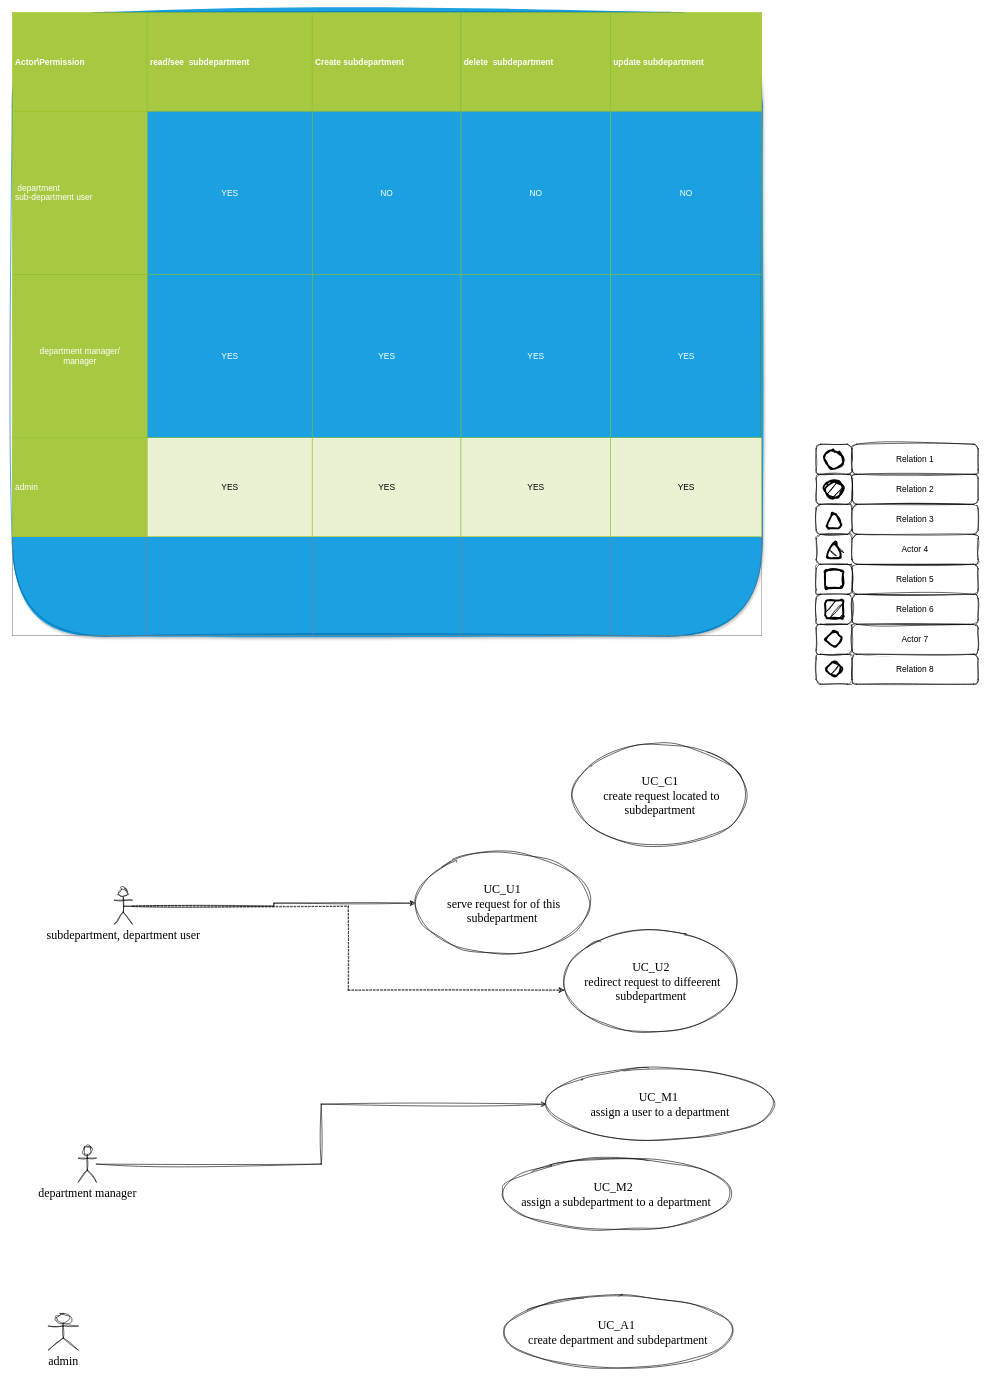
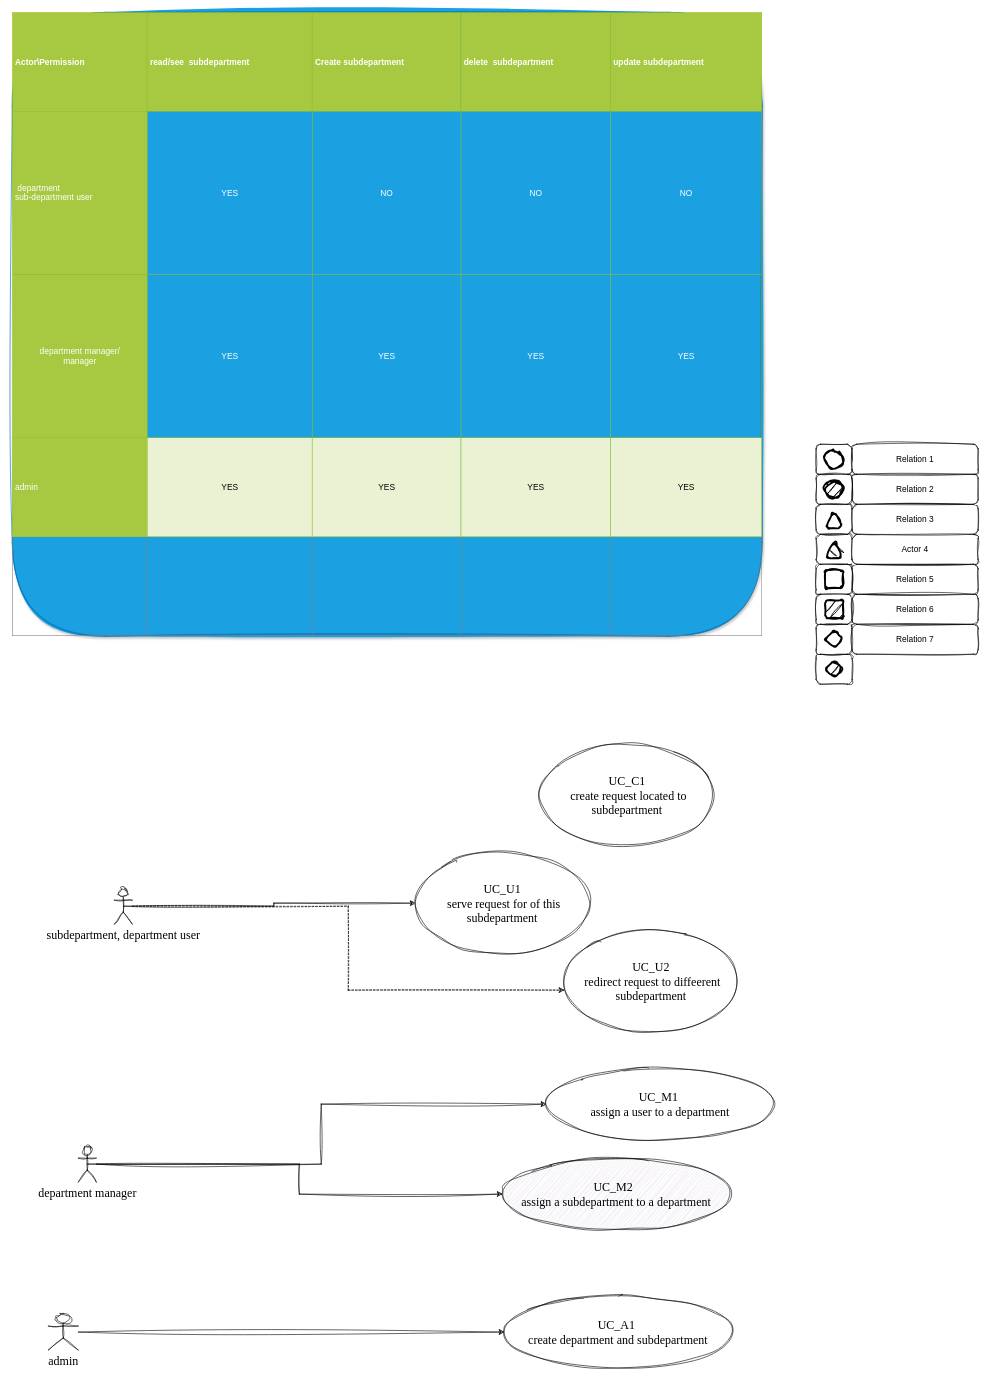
(915, 639) -> (915, 639)
(915, 669) -> none
(660, 795) -> (627, 795)
(541, 1104) -> (540, 1104)
none -> (385, 1194)
(617, 1194) -> (617, 1194)
none -> (203, 1332)
